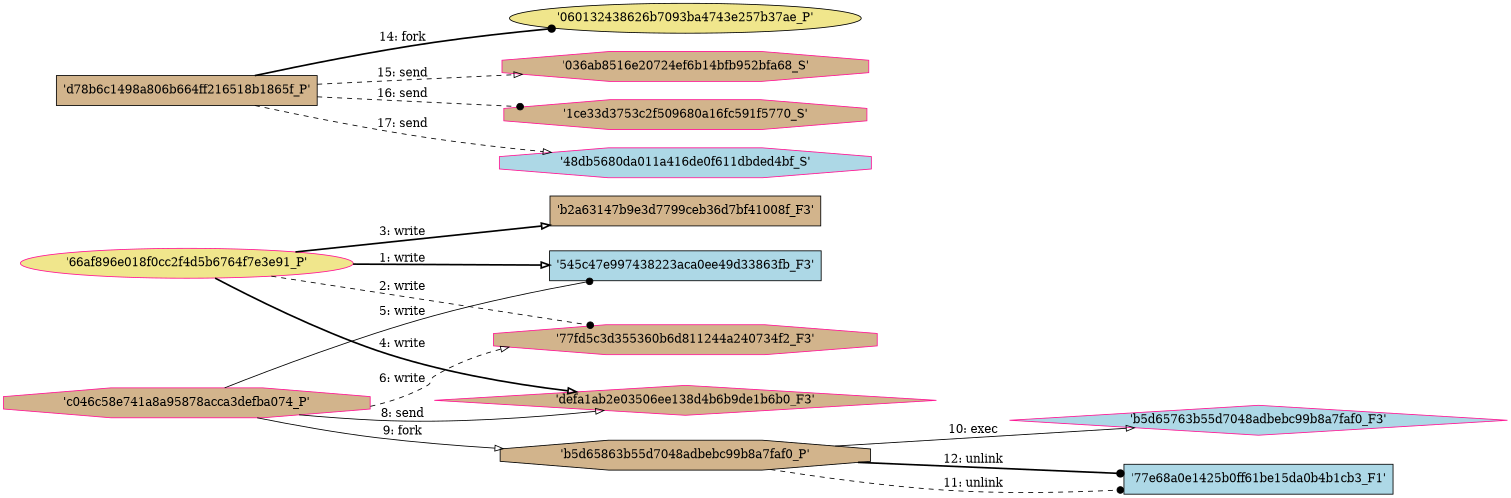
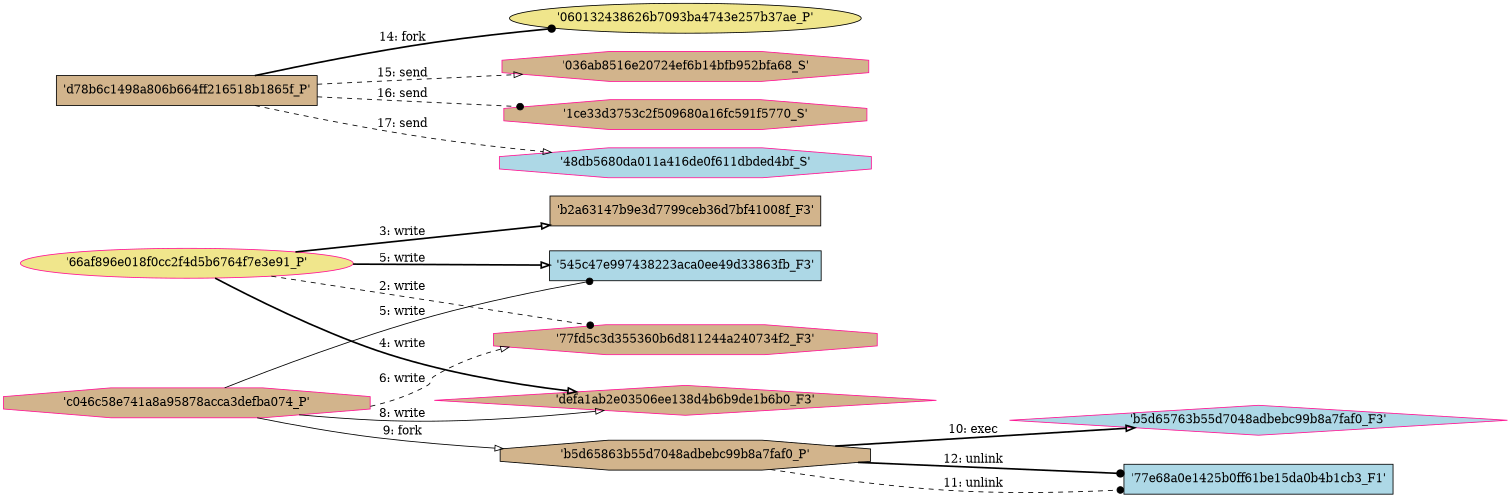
(402, 259) -> (402, 259)
(402, 414) -> (402, 414)
(981, 437) -> (981, 437)
